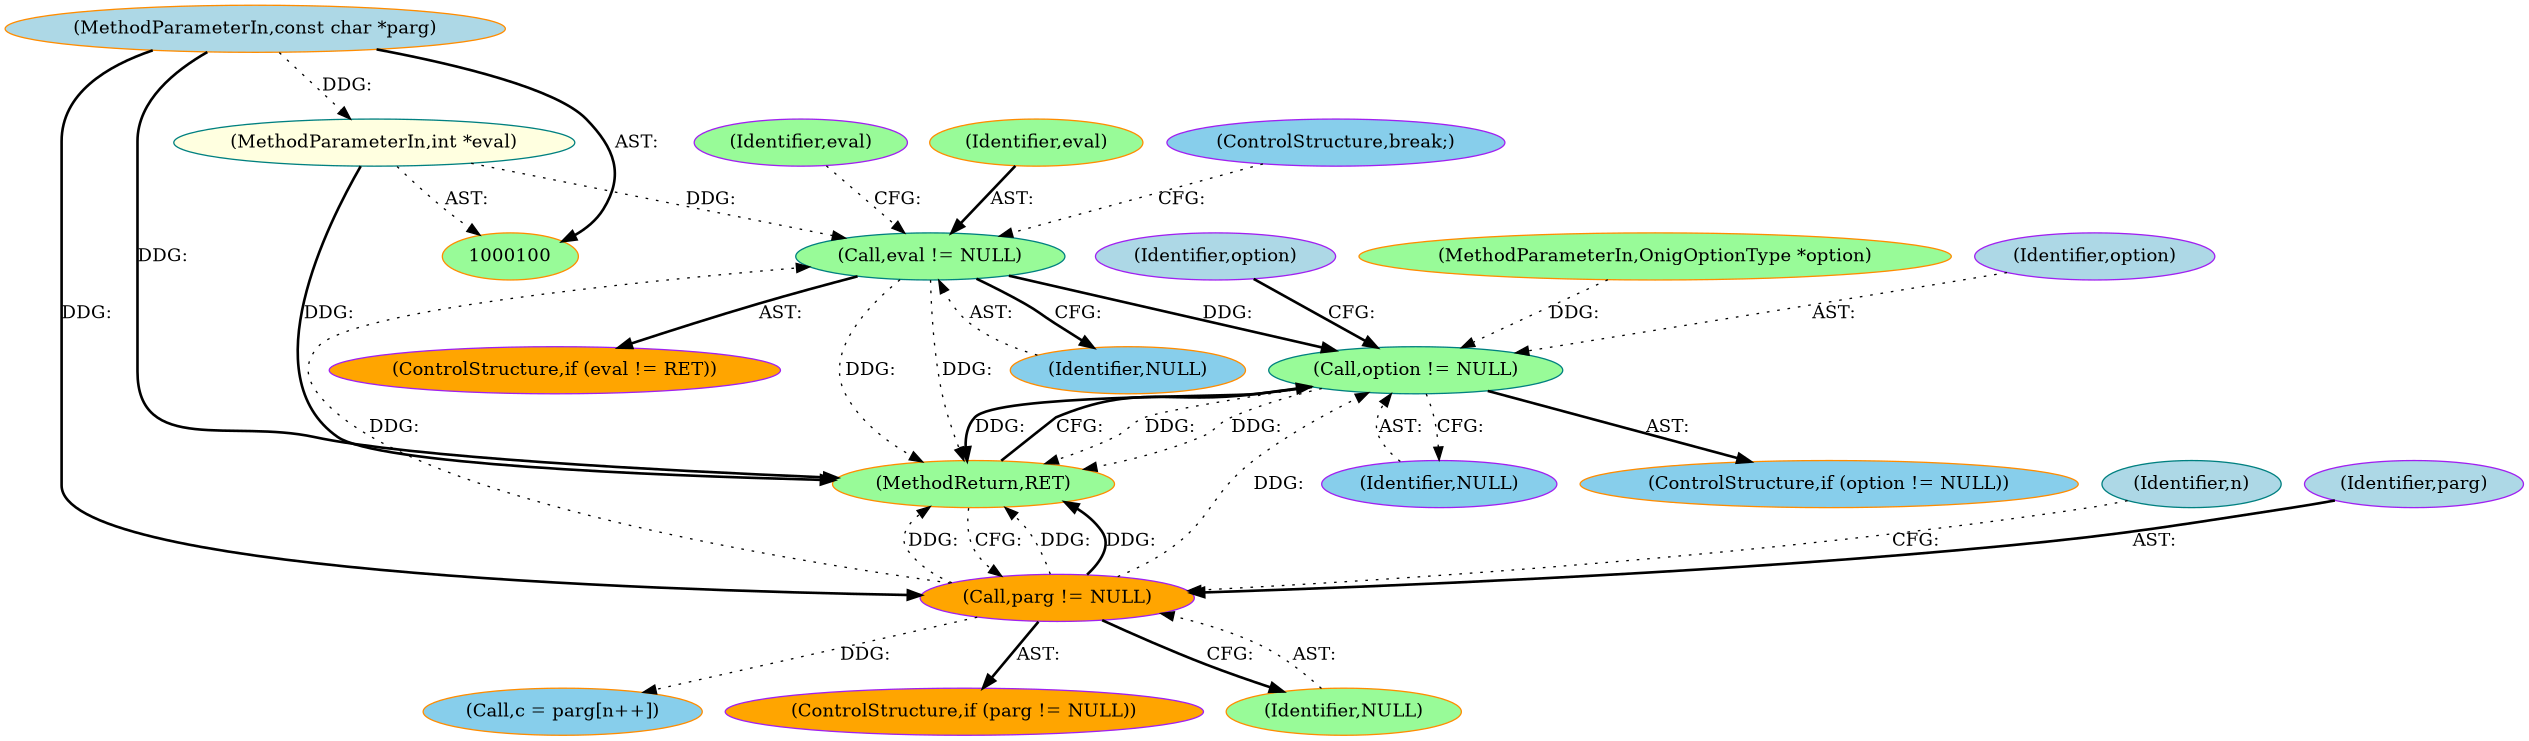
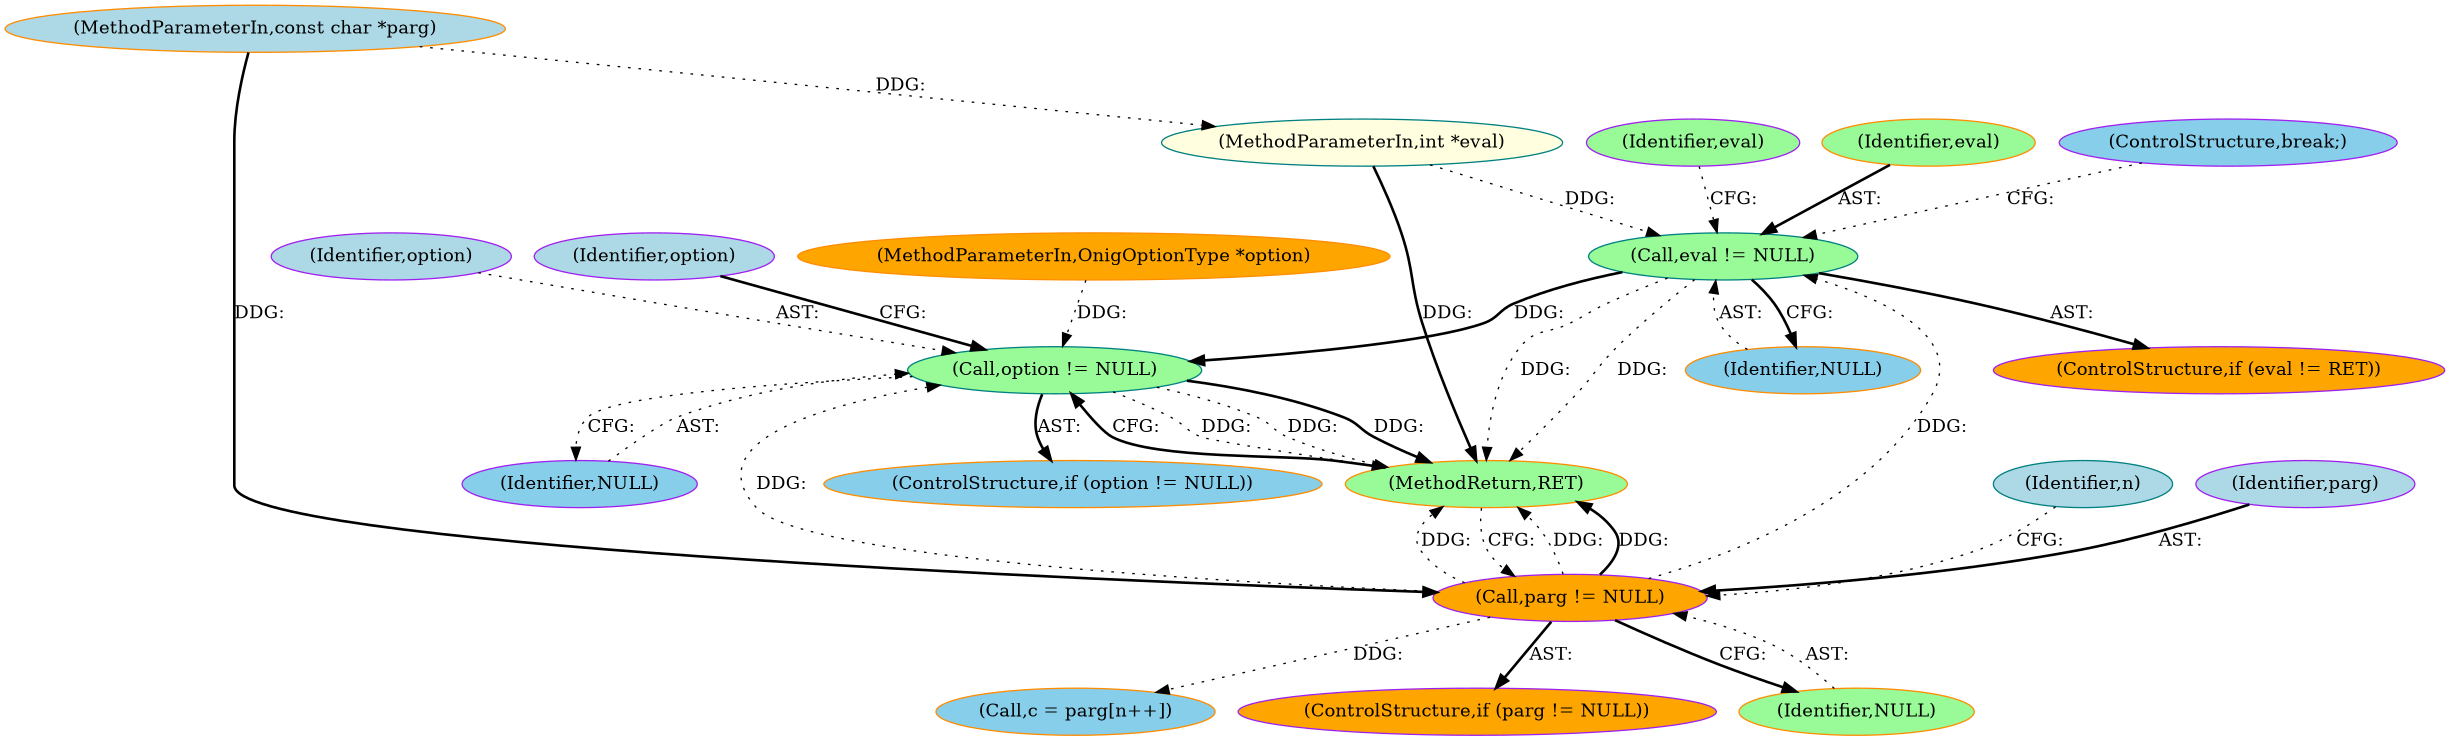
(510, 256) -> none
(1655, 256) -> (1094, 256)
(290, 434) -> none
